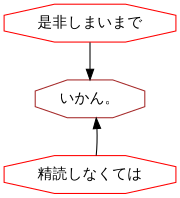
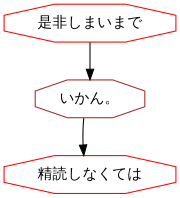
(97, 142) -> (83, 132)
